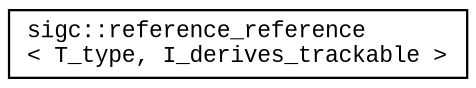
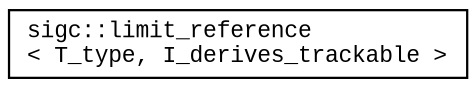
(238, 44) -> (238, 44)
